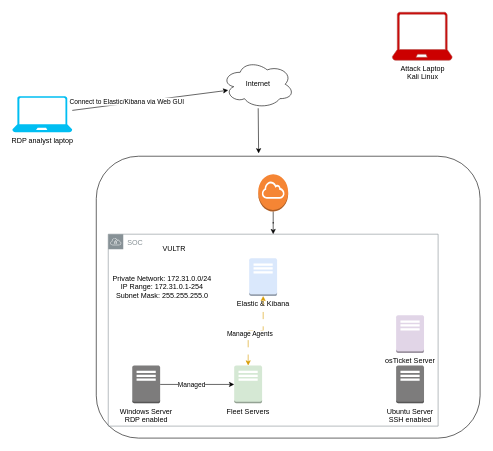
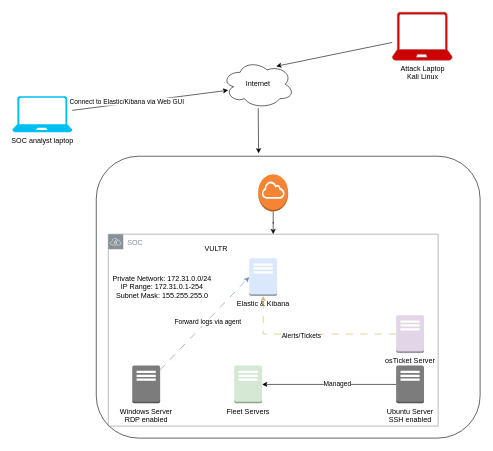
none -> (336, 54)
(43, 141) -> (43, 141)
(174, 249) -> (216, 249)
(162, 291) -> (162, 291)
none -> (207, 321)
(251, 331) -> none
none -> (292, 334)
(195, 385) -> none
none -> (331, 385)
